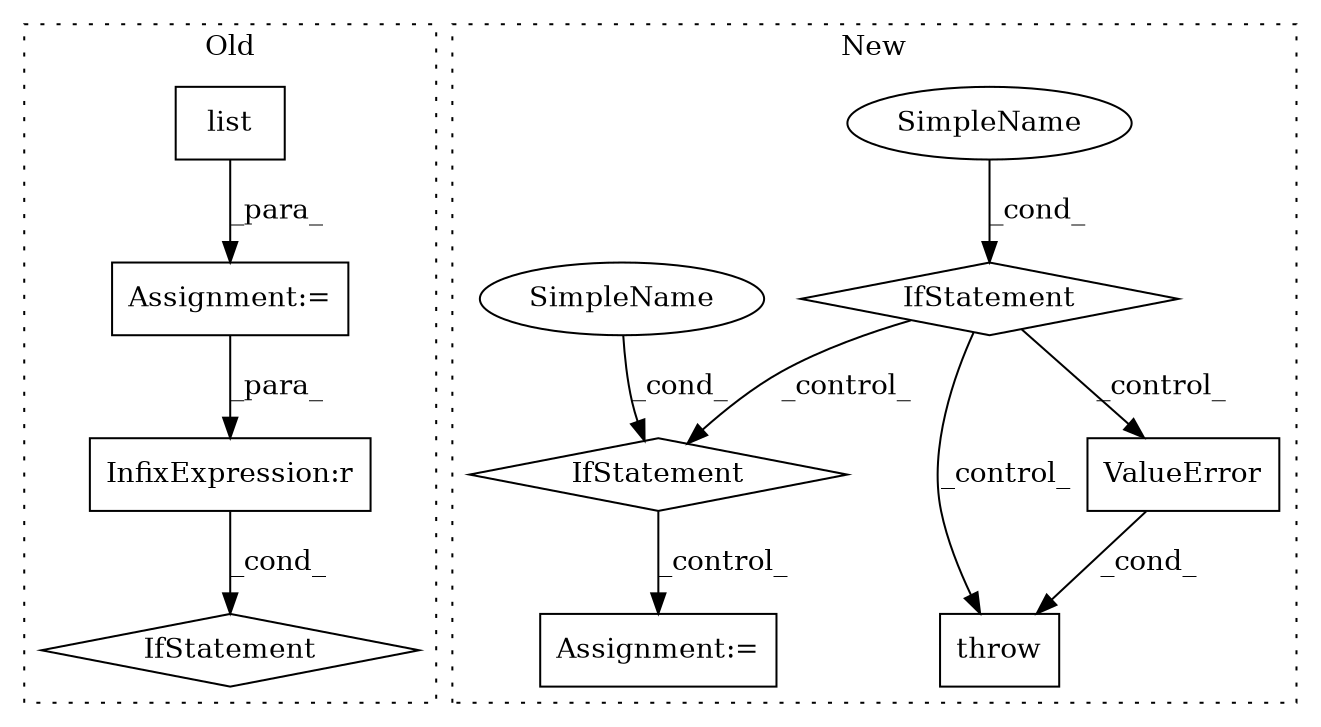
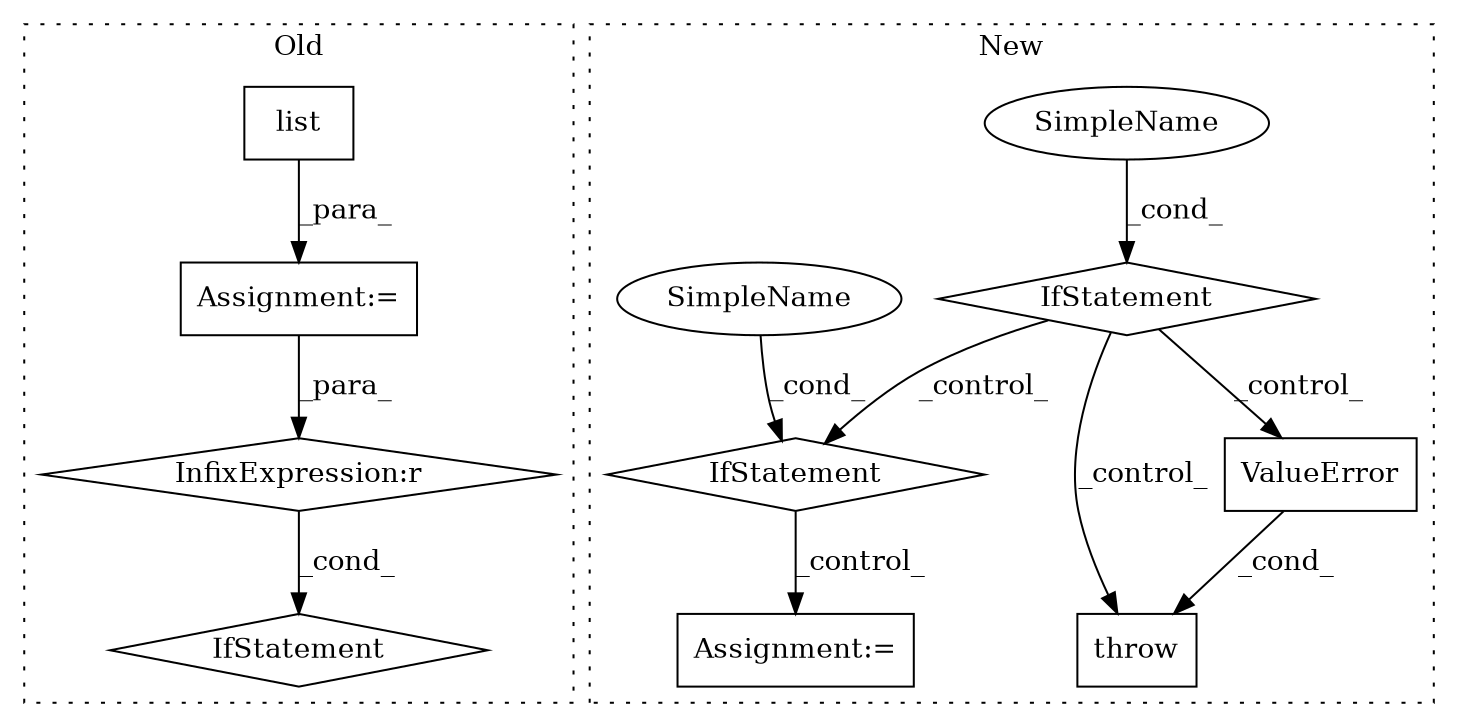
(230, 475) -> (299, 475)
